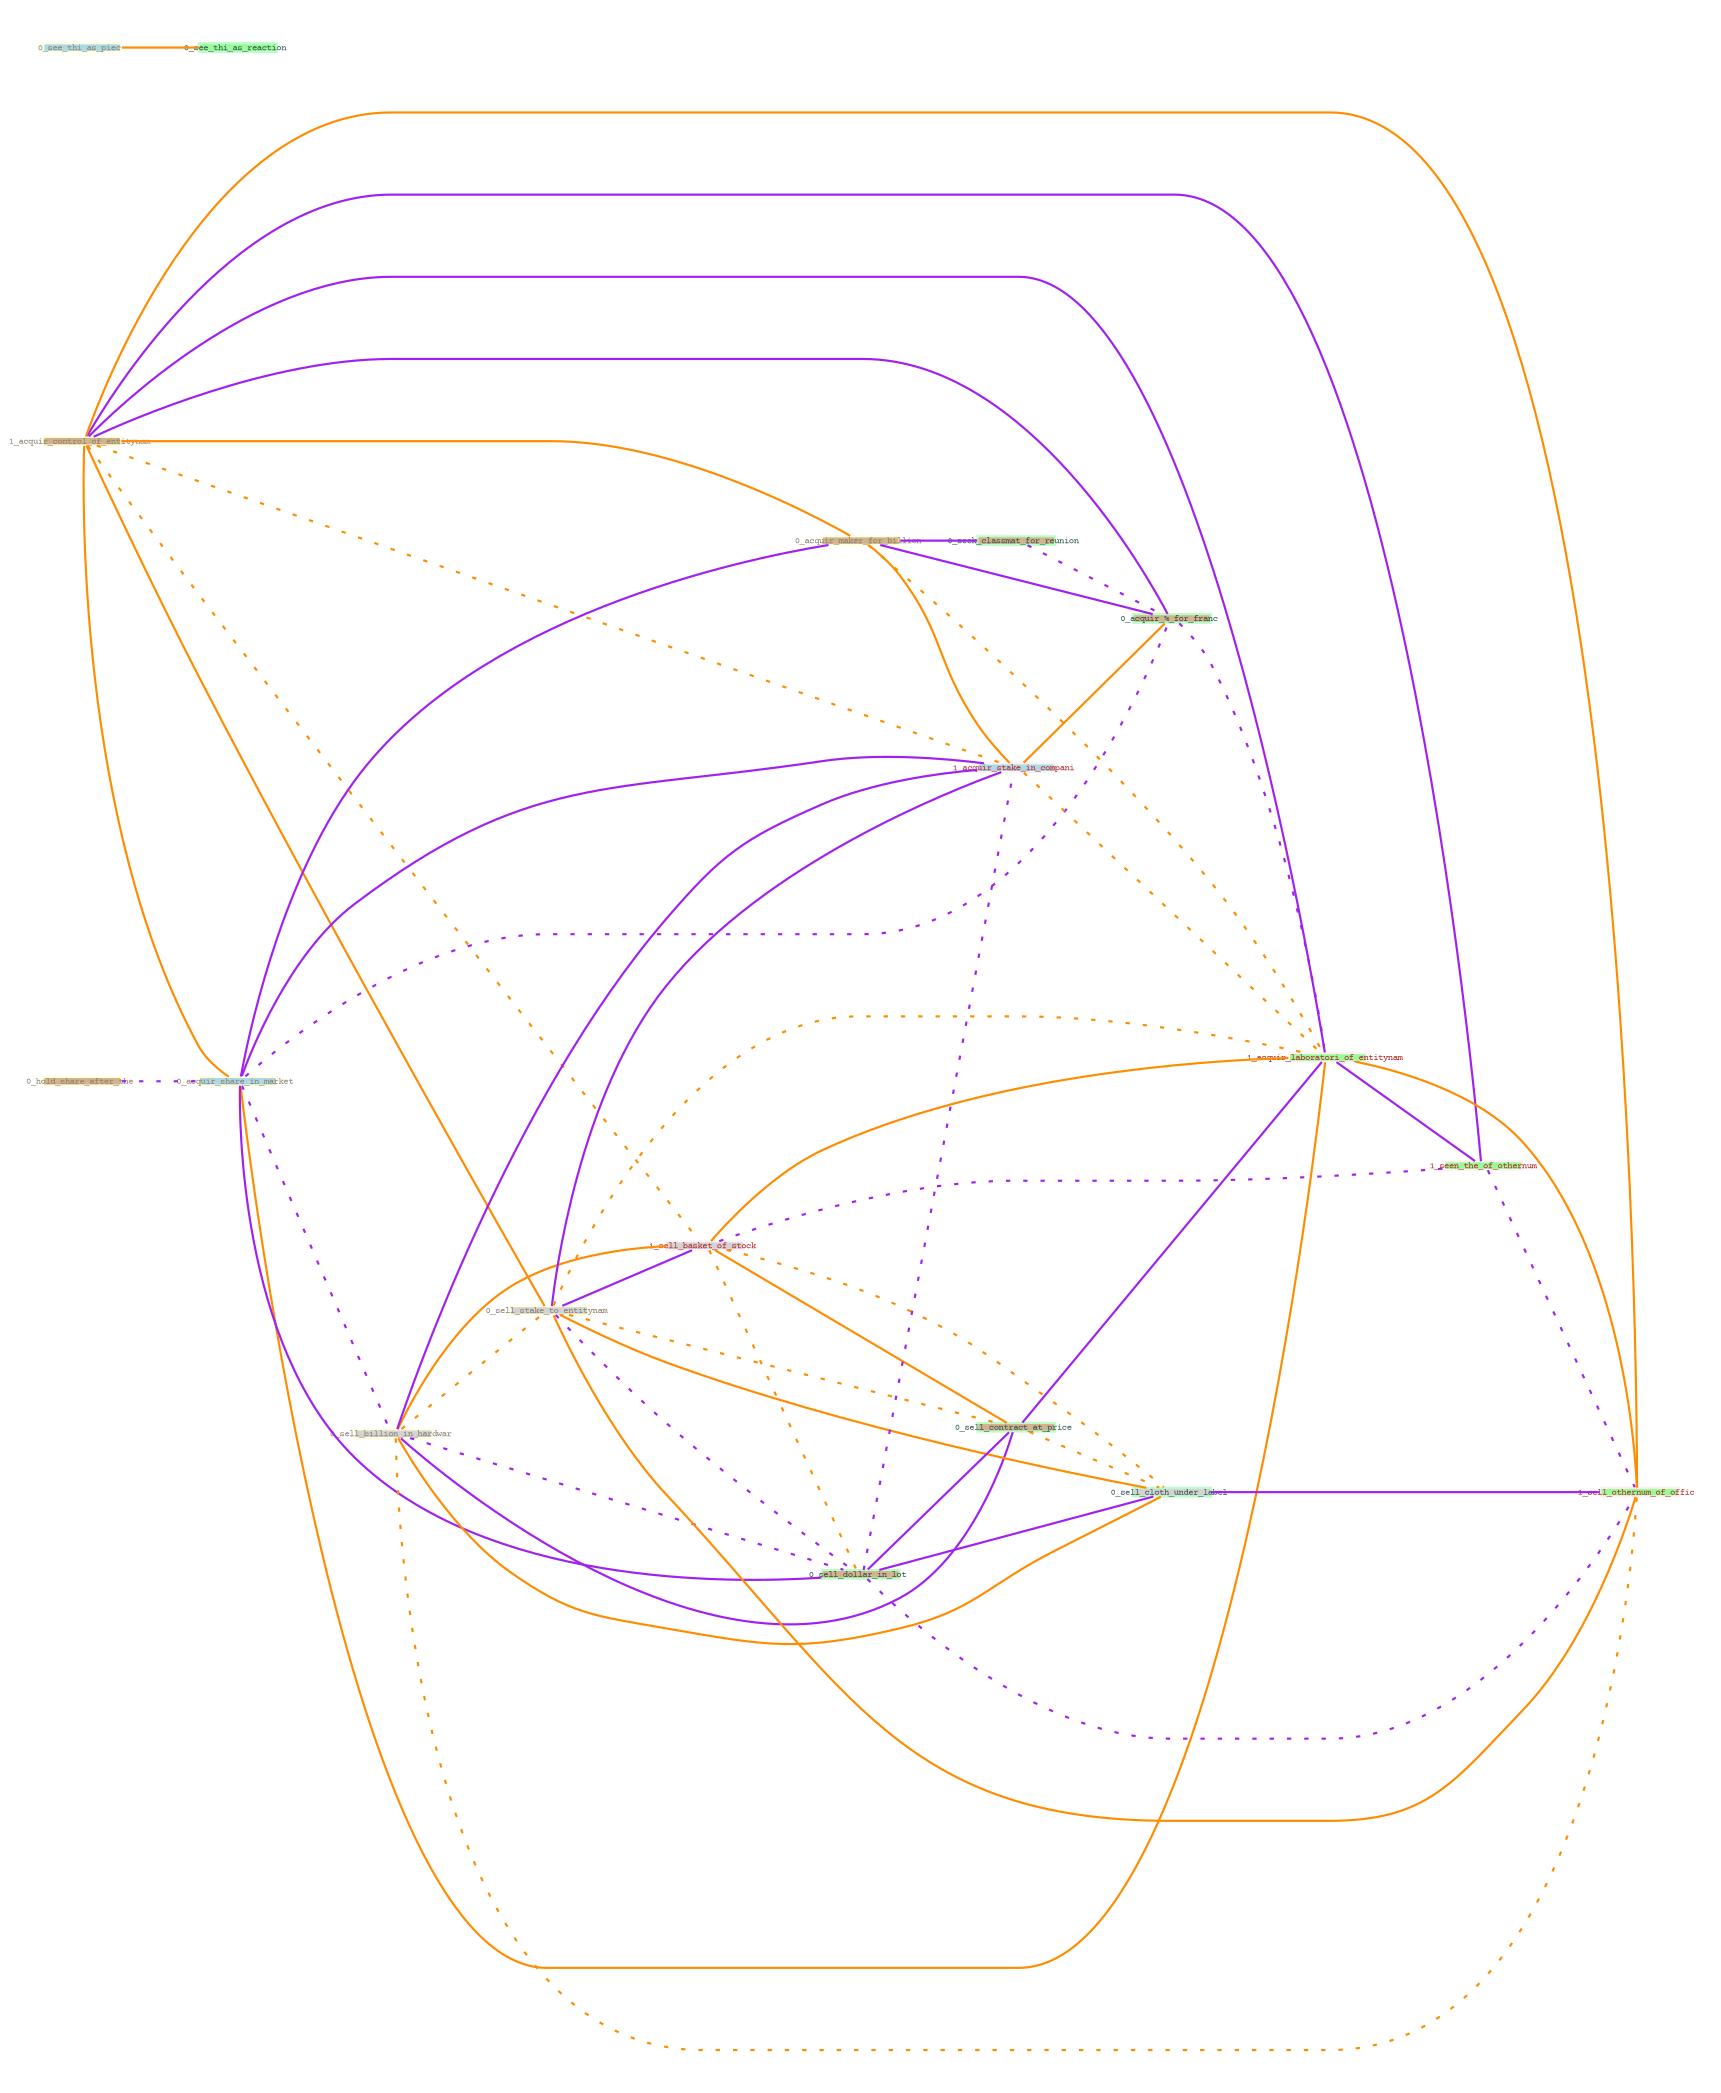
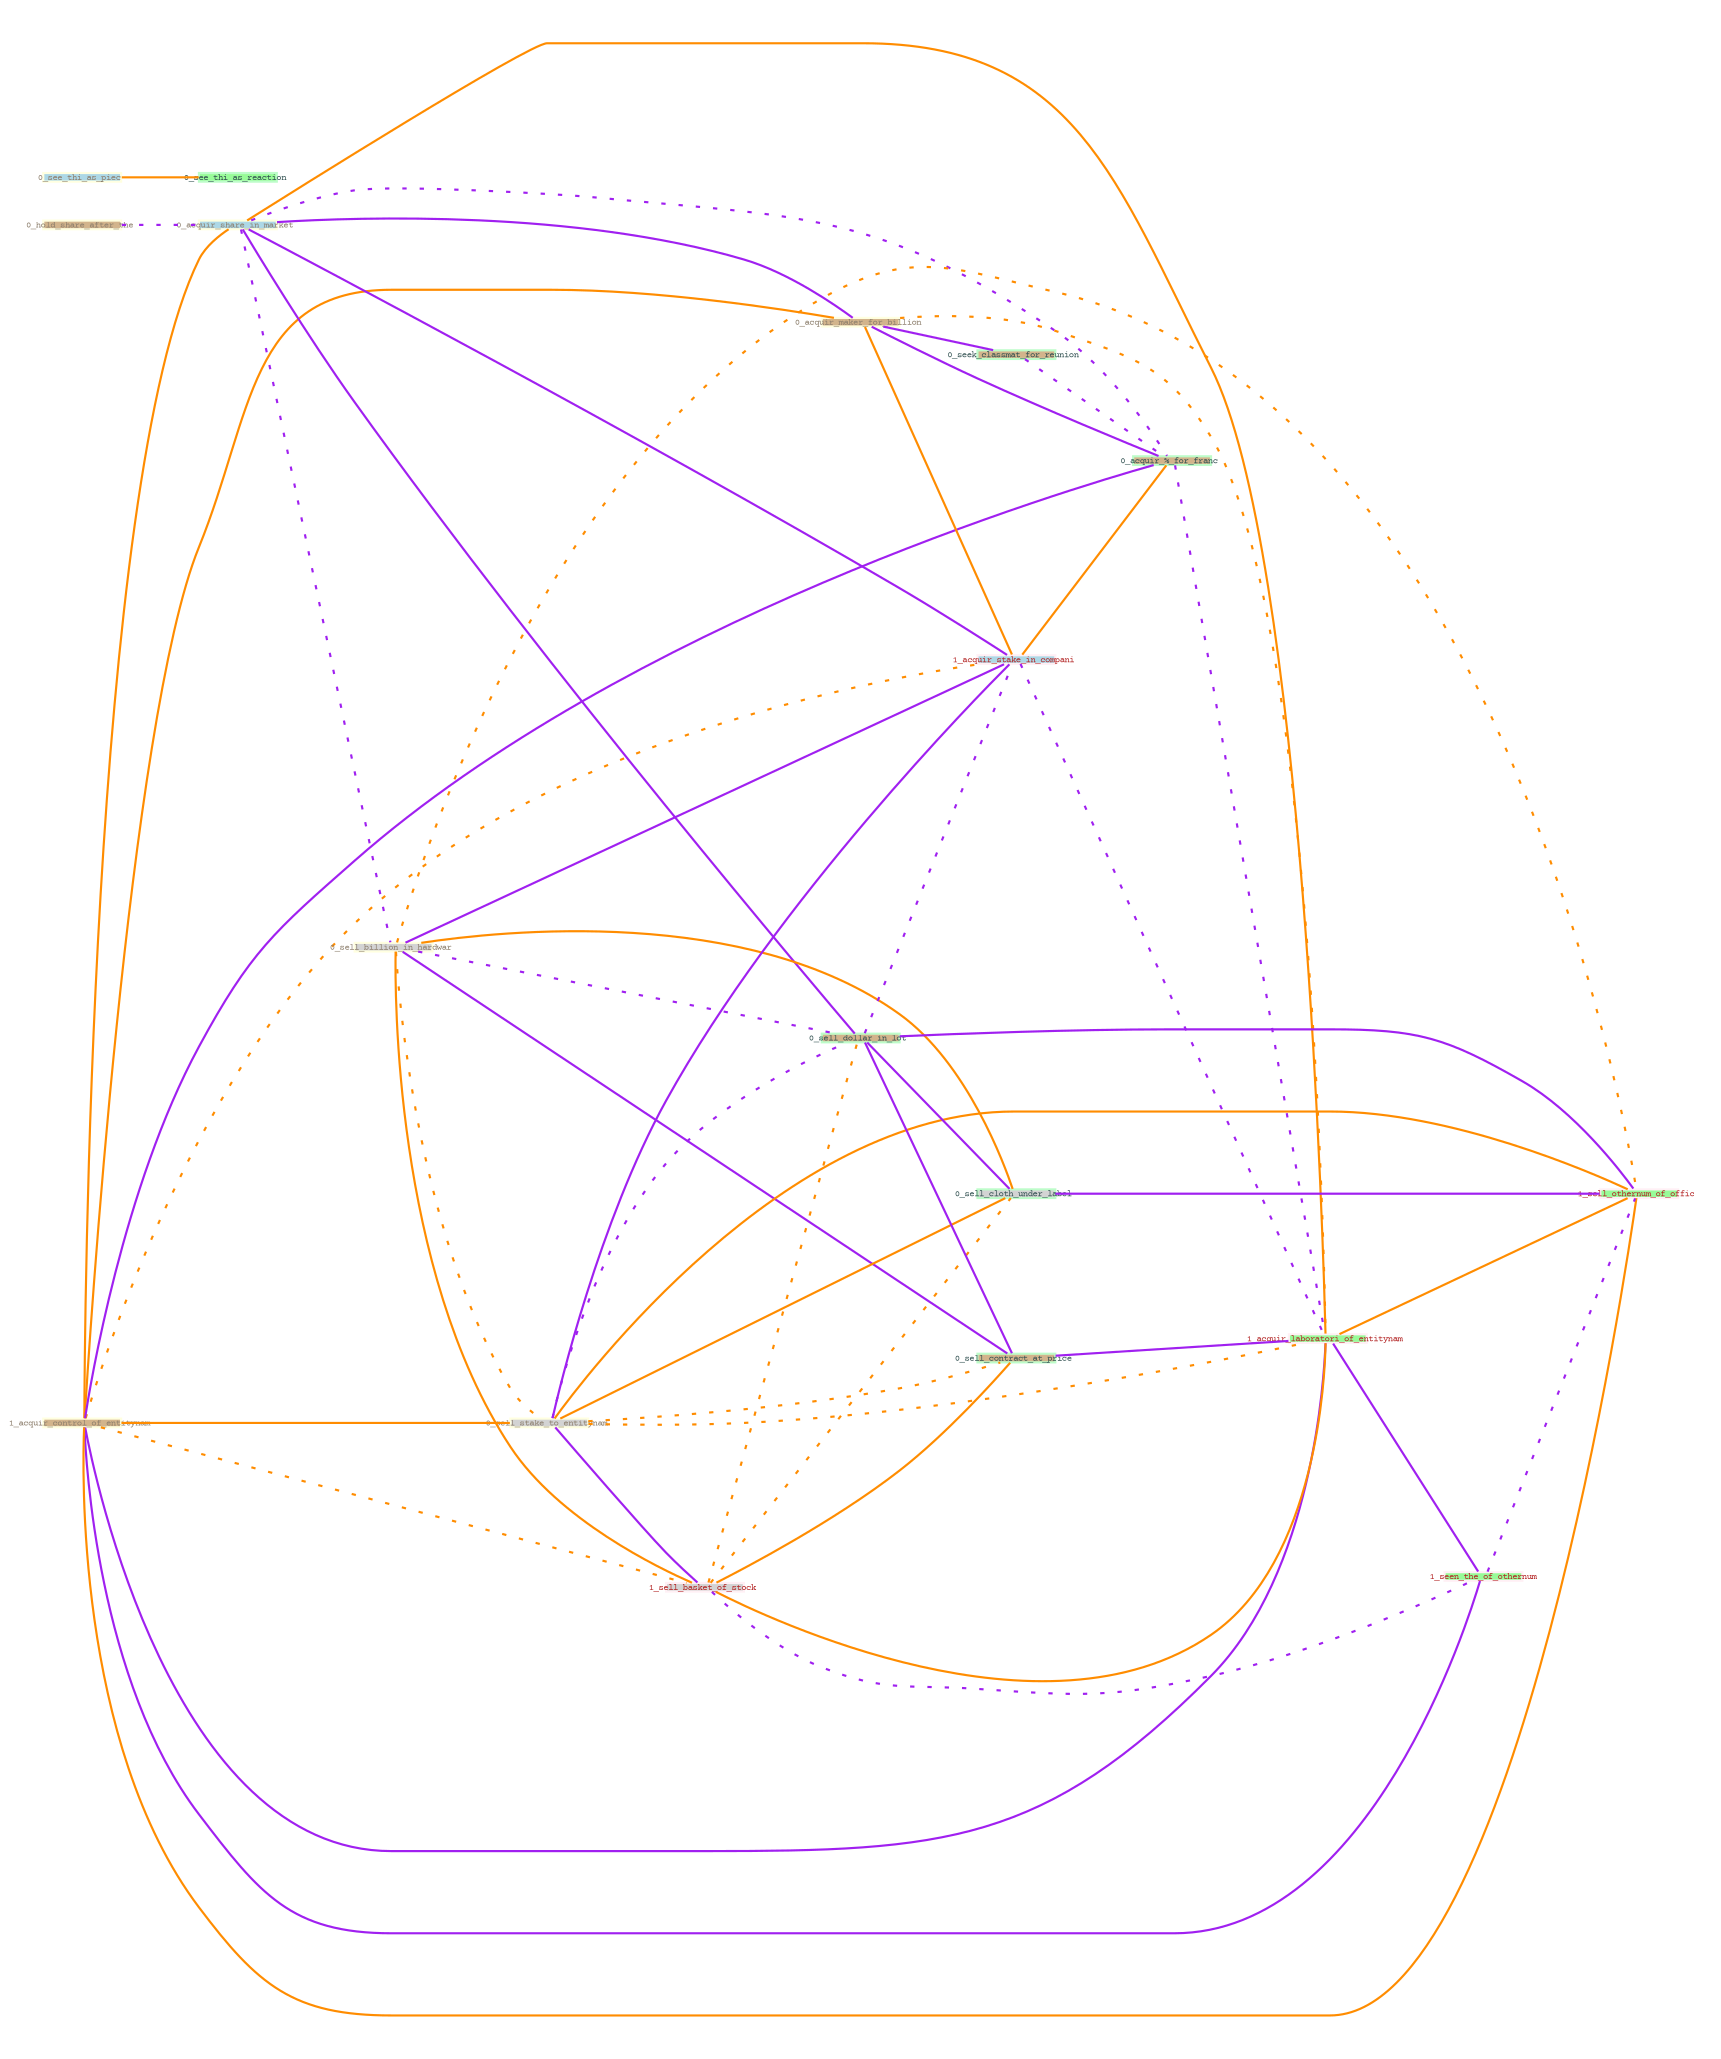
(1172, 913) -> (1172, 999)
(1094, 1460) -> none
(1277, 1739) -> (1294, 1029)
